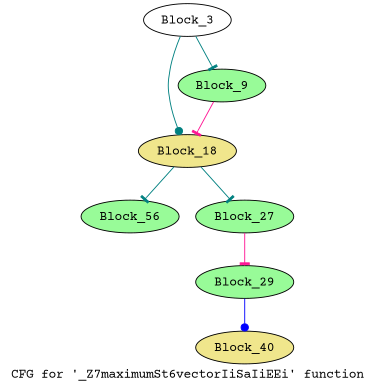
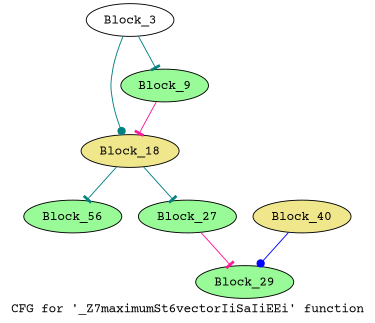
(245, 311) -> (276, 247)
